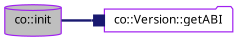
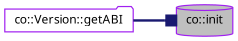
(77, 20) -> (149, 20)
